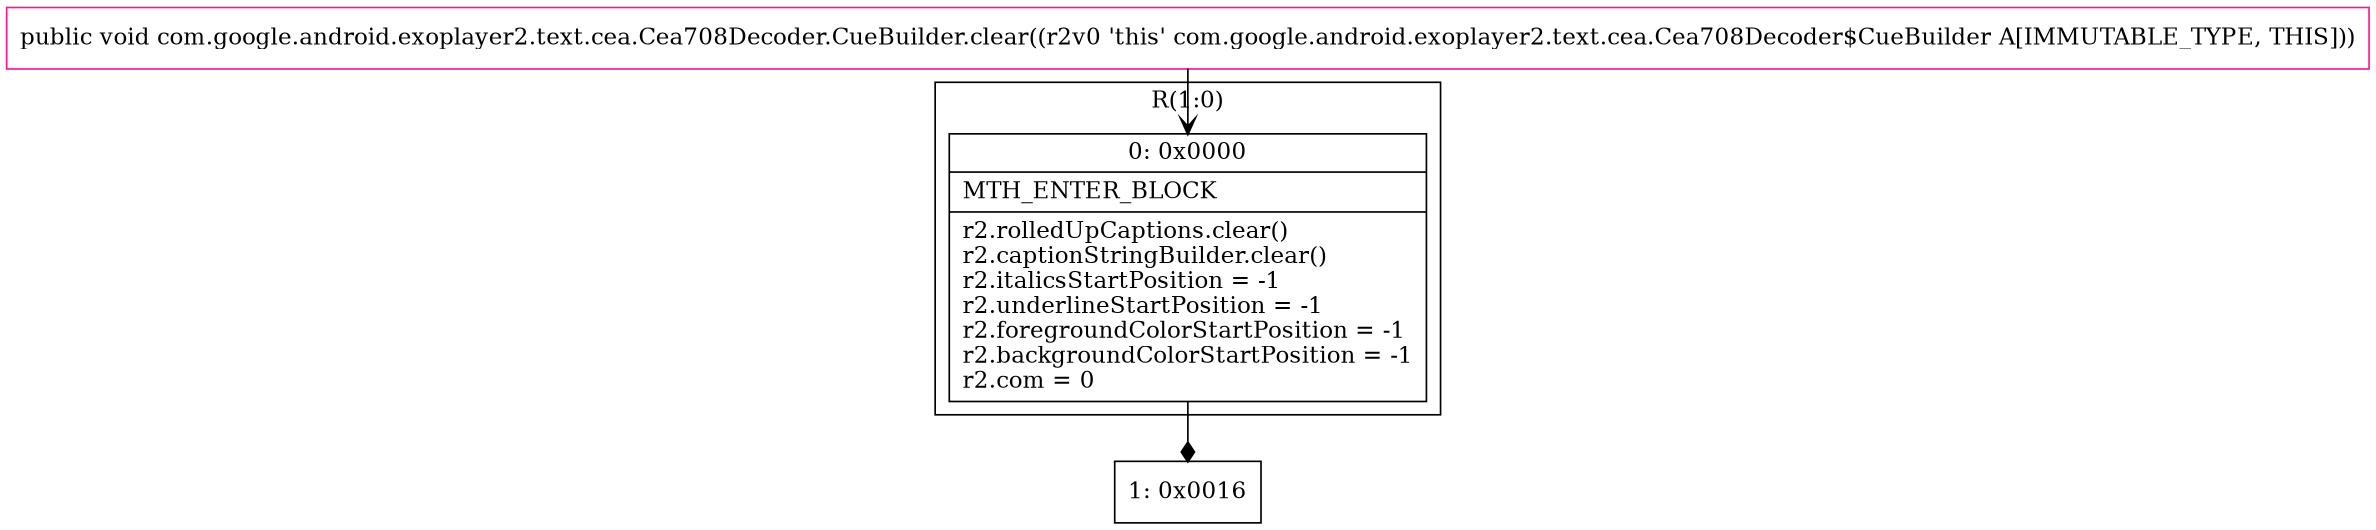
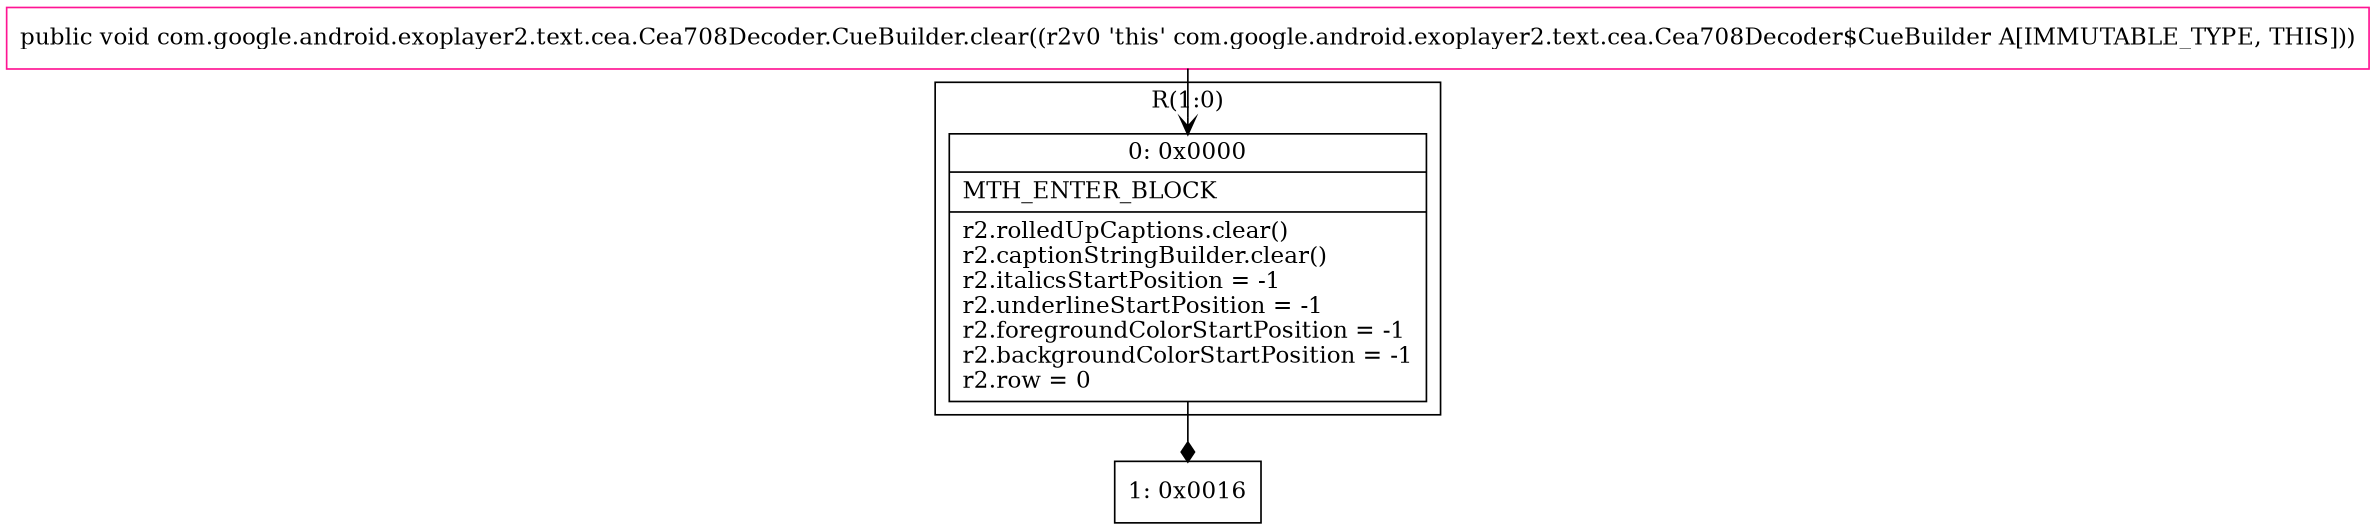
(1029, 381) -> (1027, 381)
